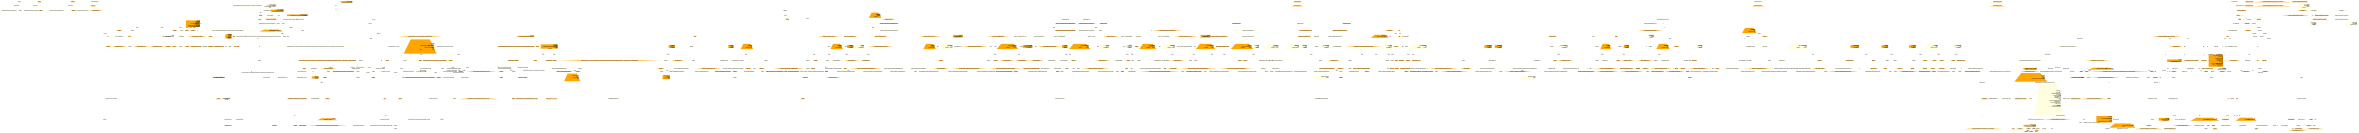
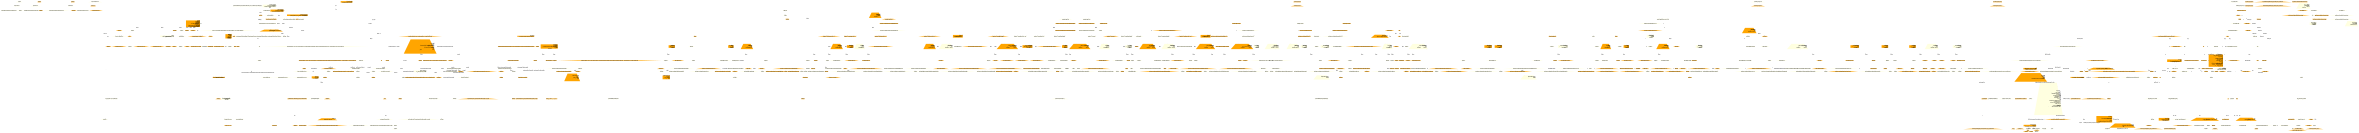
none -> (2216, 71)
